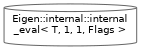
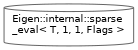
(70, 25) -> (69, 25)
